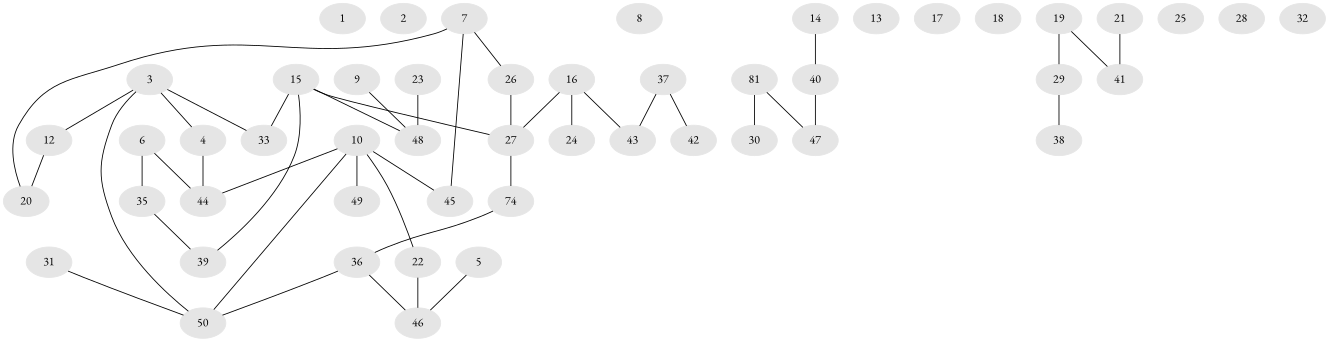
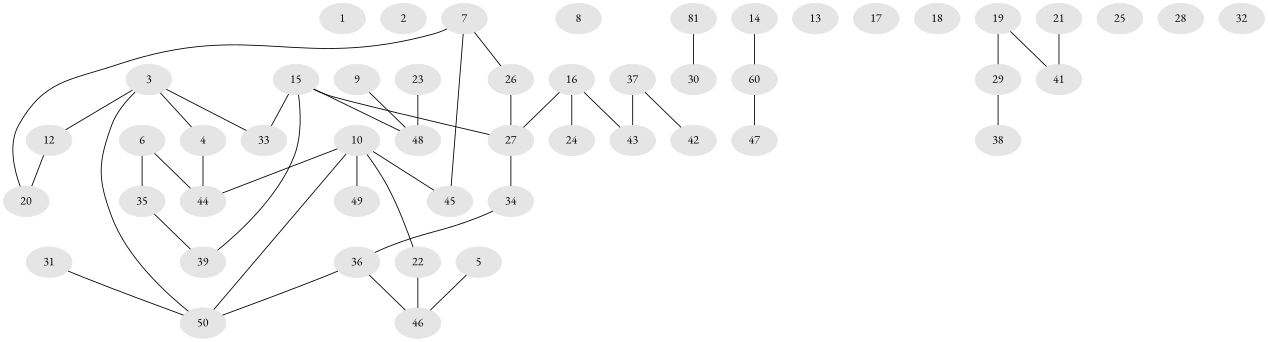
(815, 80) -> (754, 80)
(785, 110) -> none
(511, 201) -> (511, 201)
